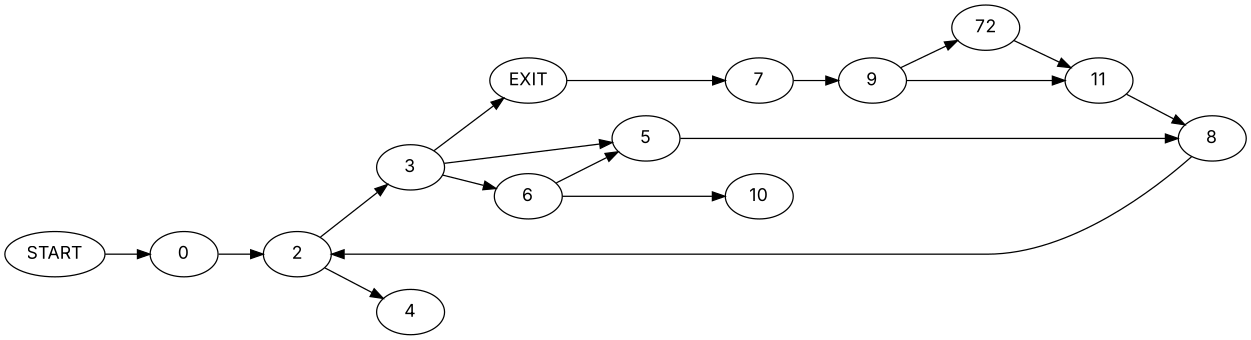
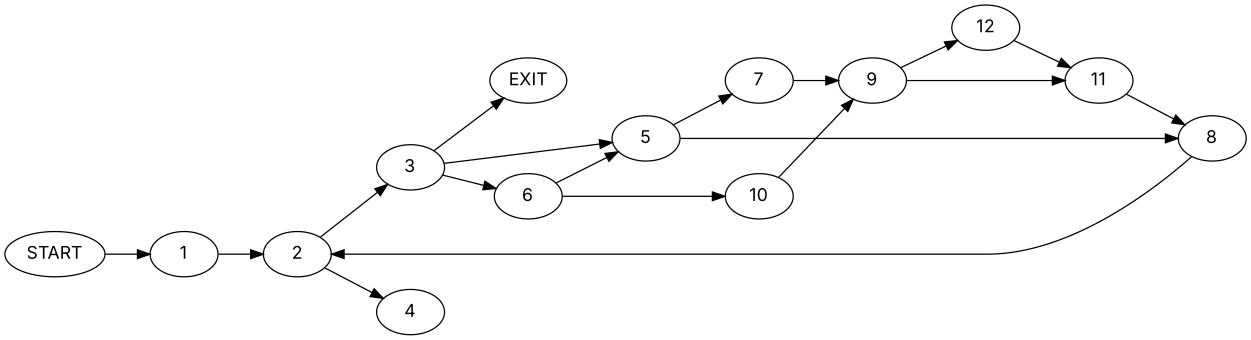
(986, 28) -> (986, 28)
(639, 81) -> (697, 112)
none -> (808, 146)
(184, 254) -> (184, 254)
